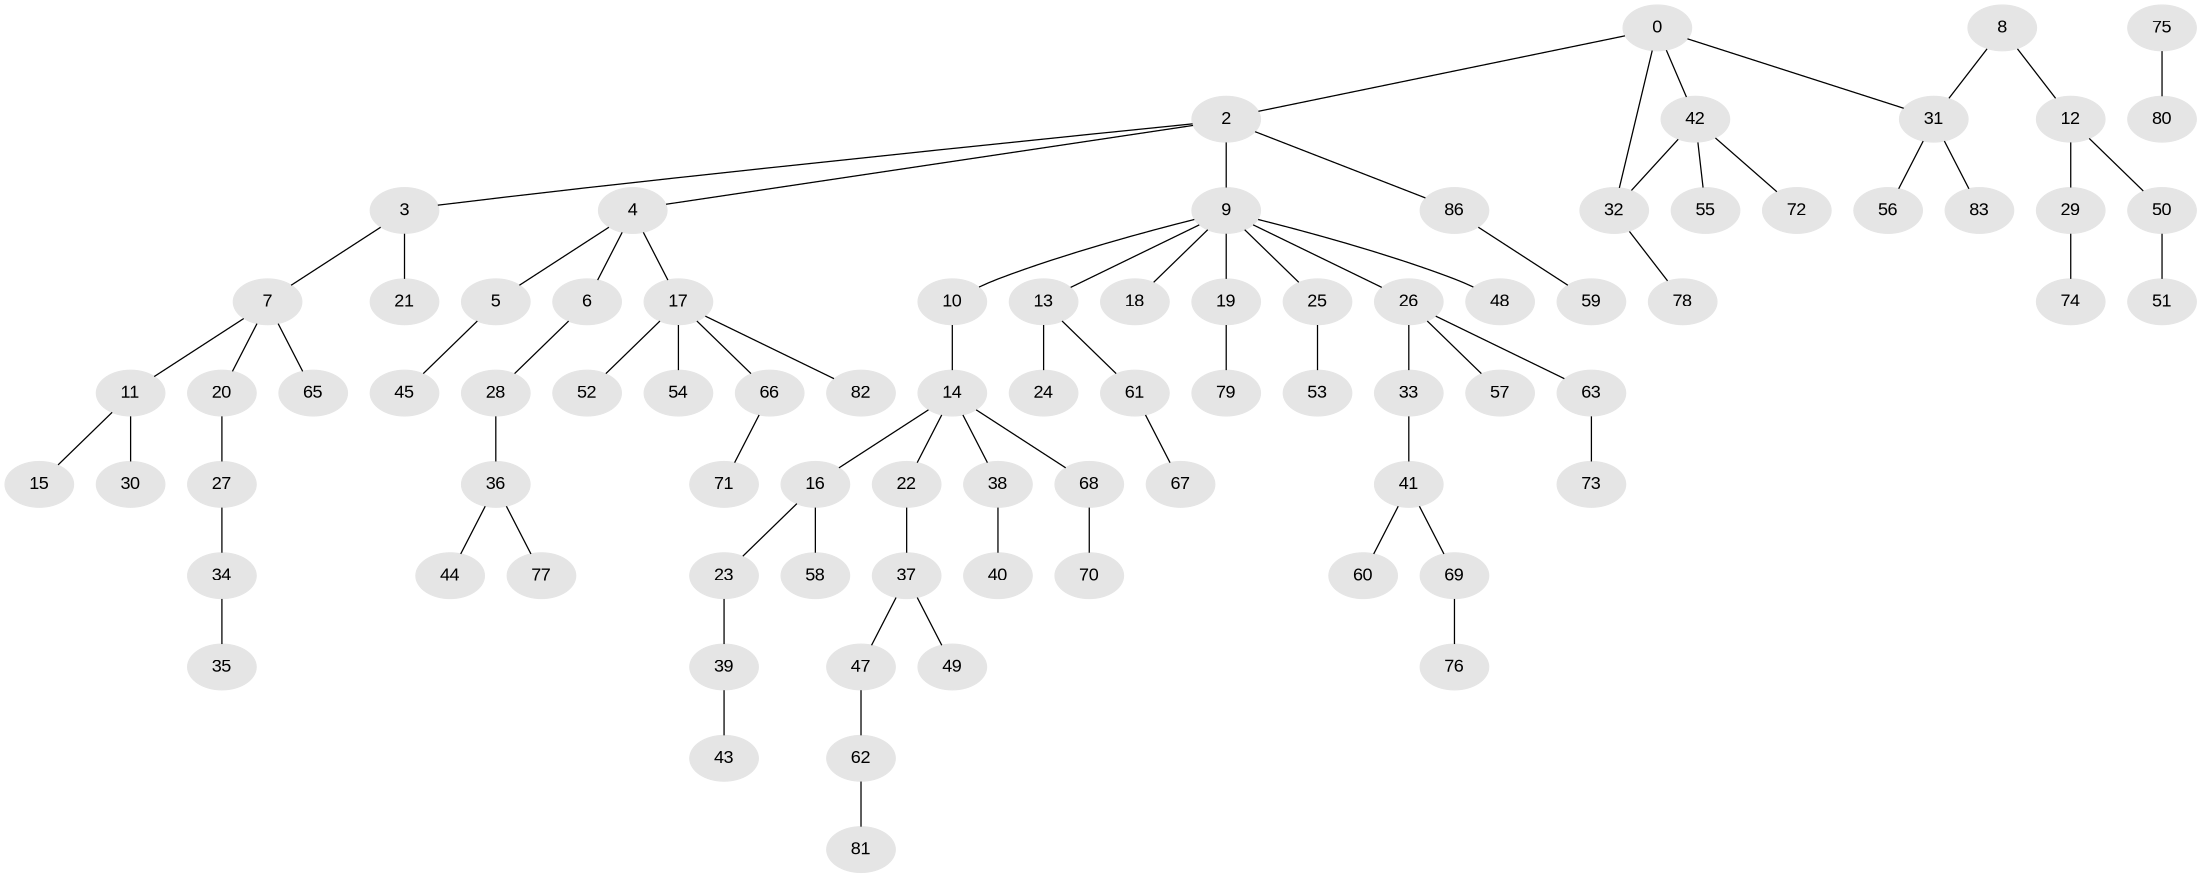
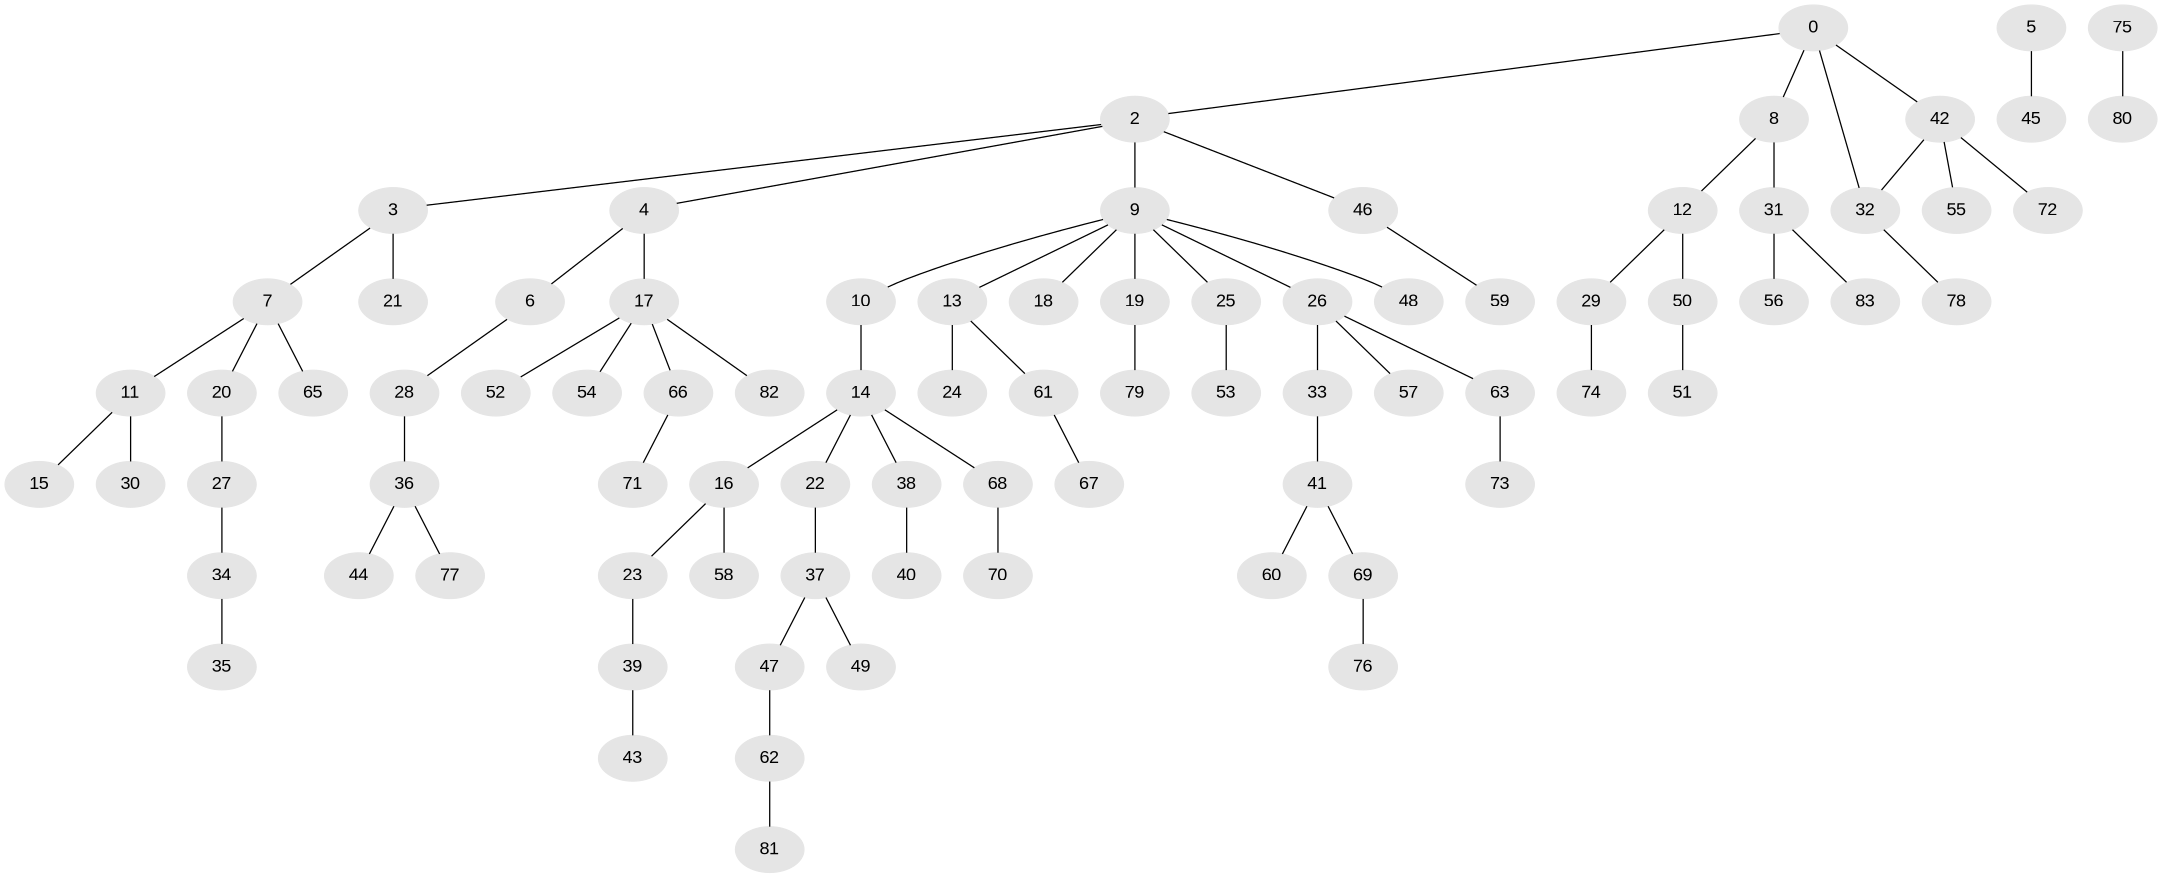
(1796, 74) -> (1794, 74)
(1454, 210) -> (1363, 210)
(564, 256) -> none
